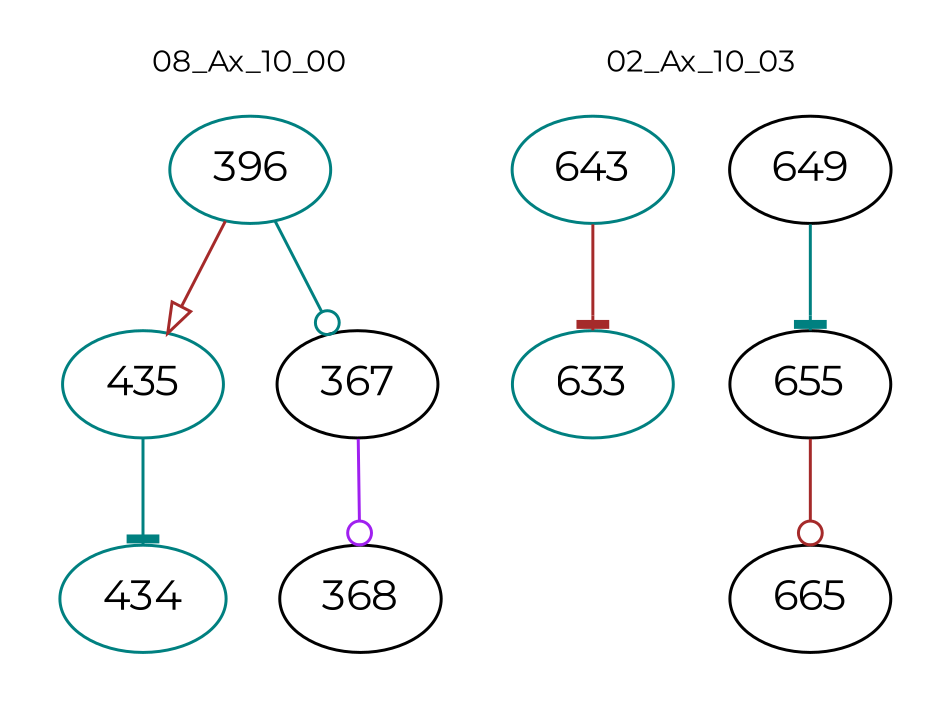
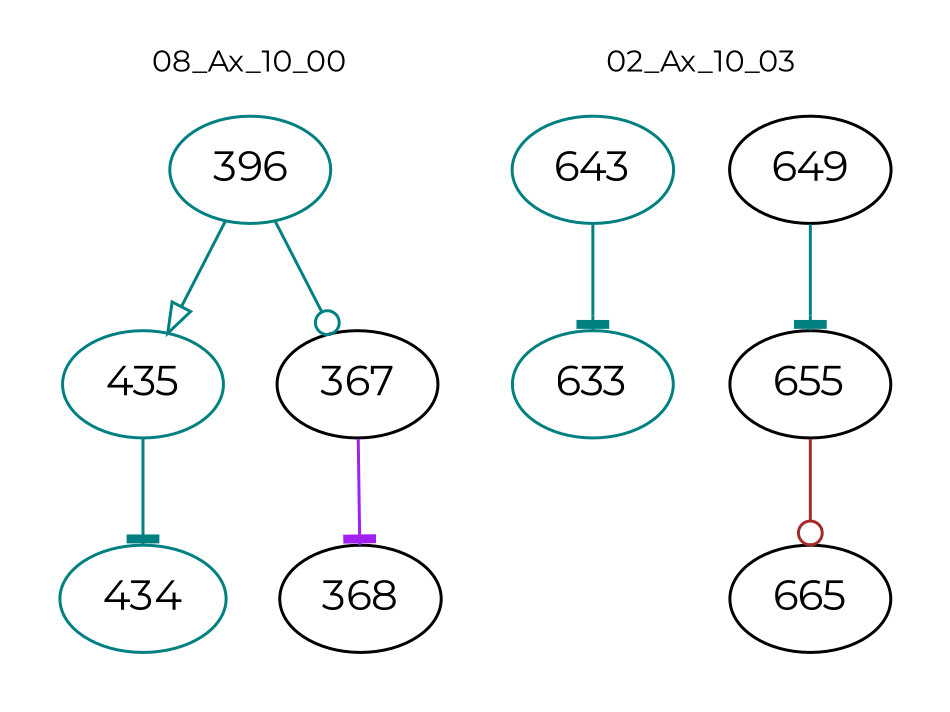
(203, 264) -> (203, 264)
(593, 270) -> (593, 270)
(359, 480) -> (359, 484)
